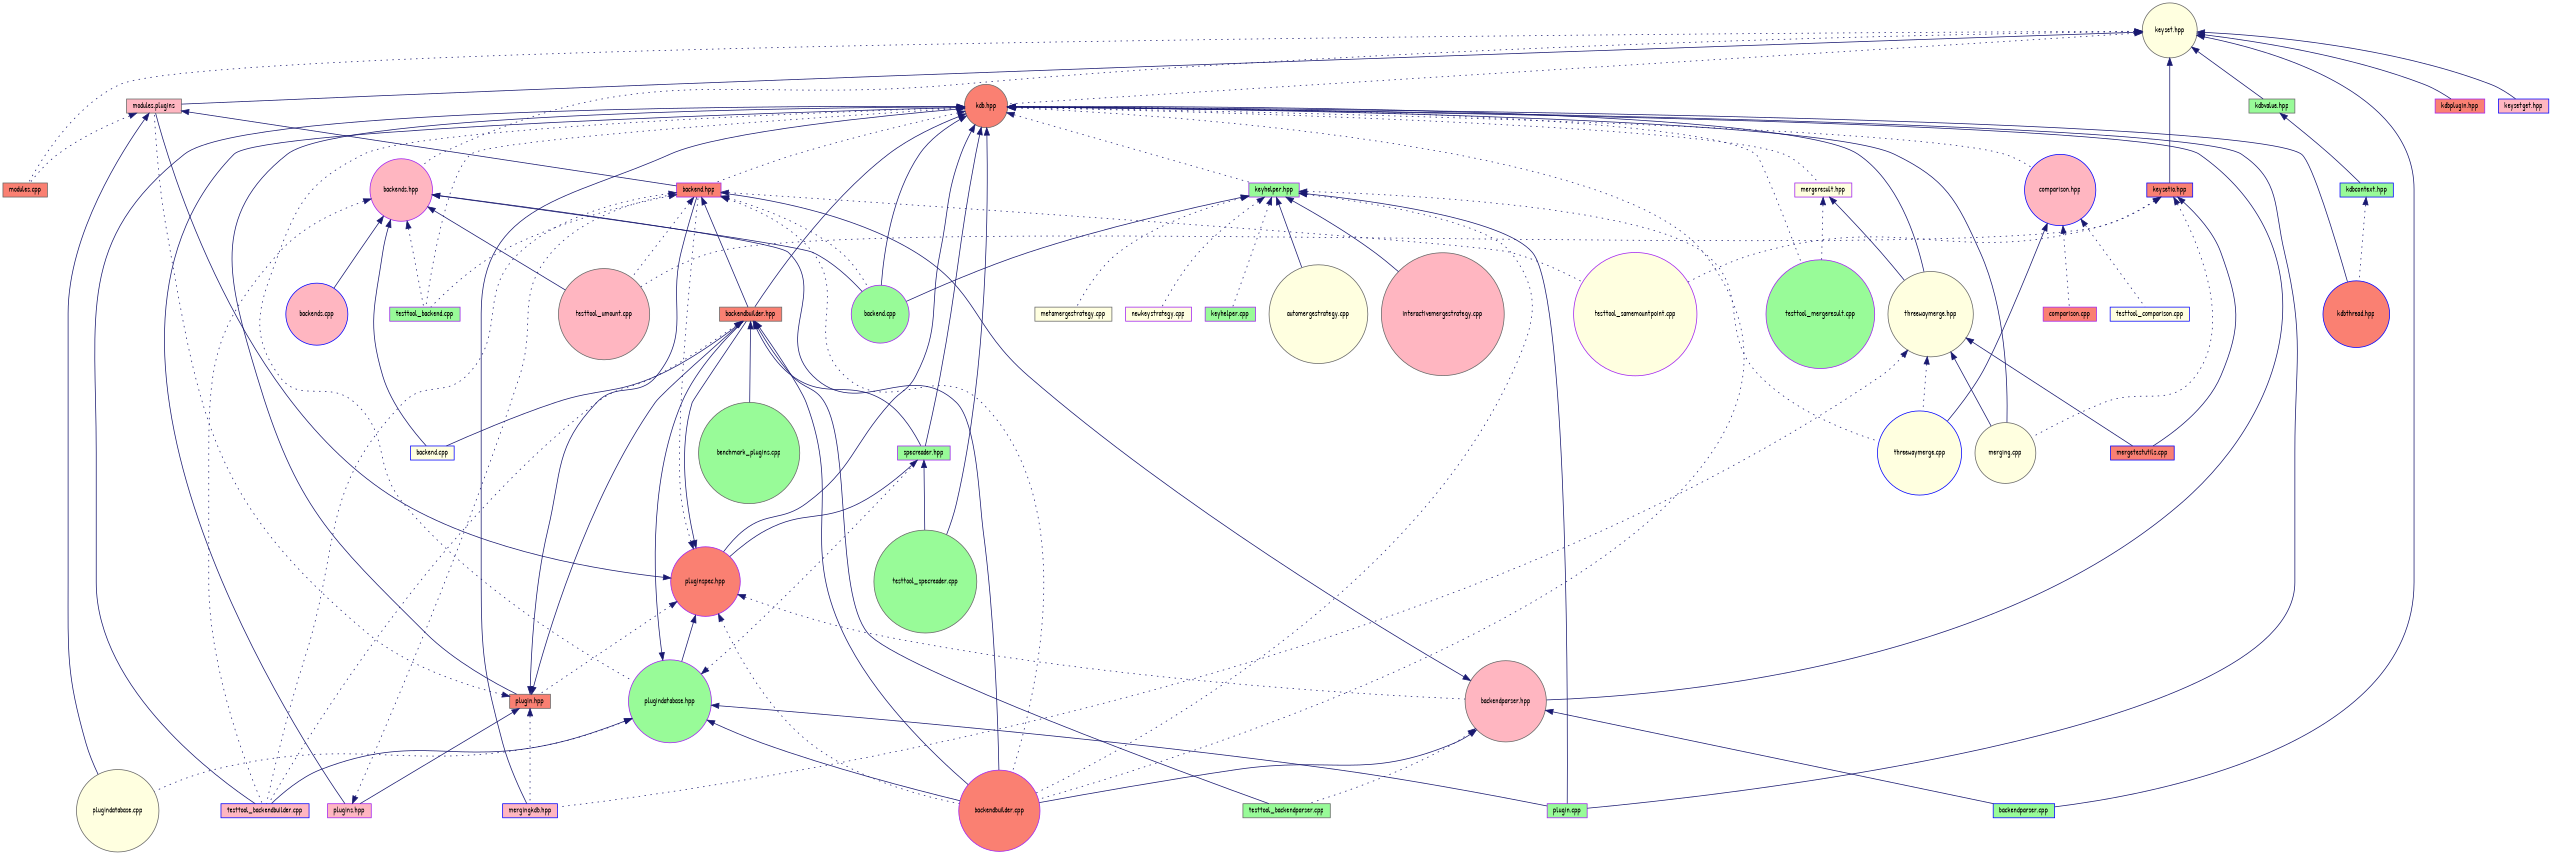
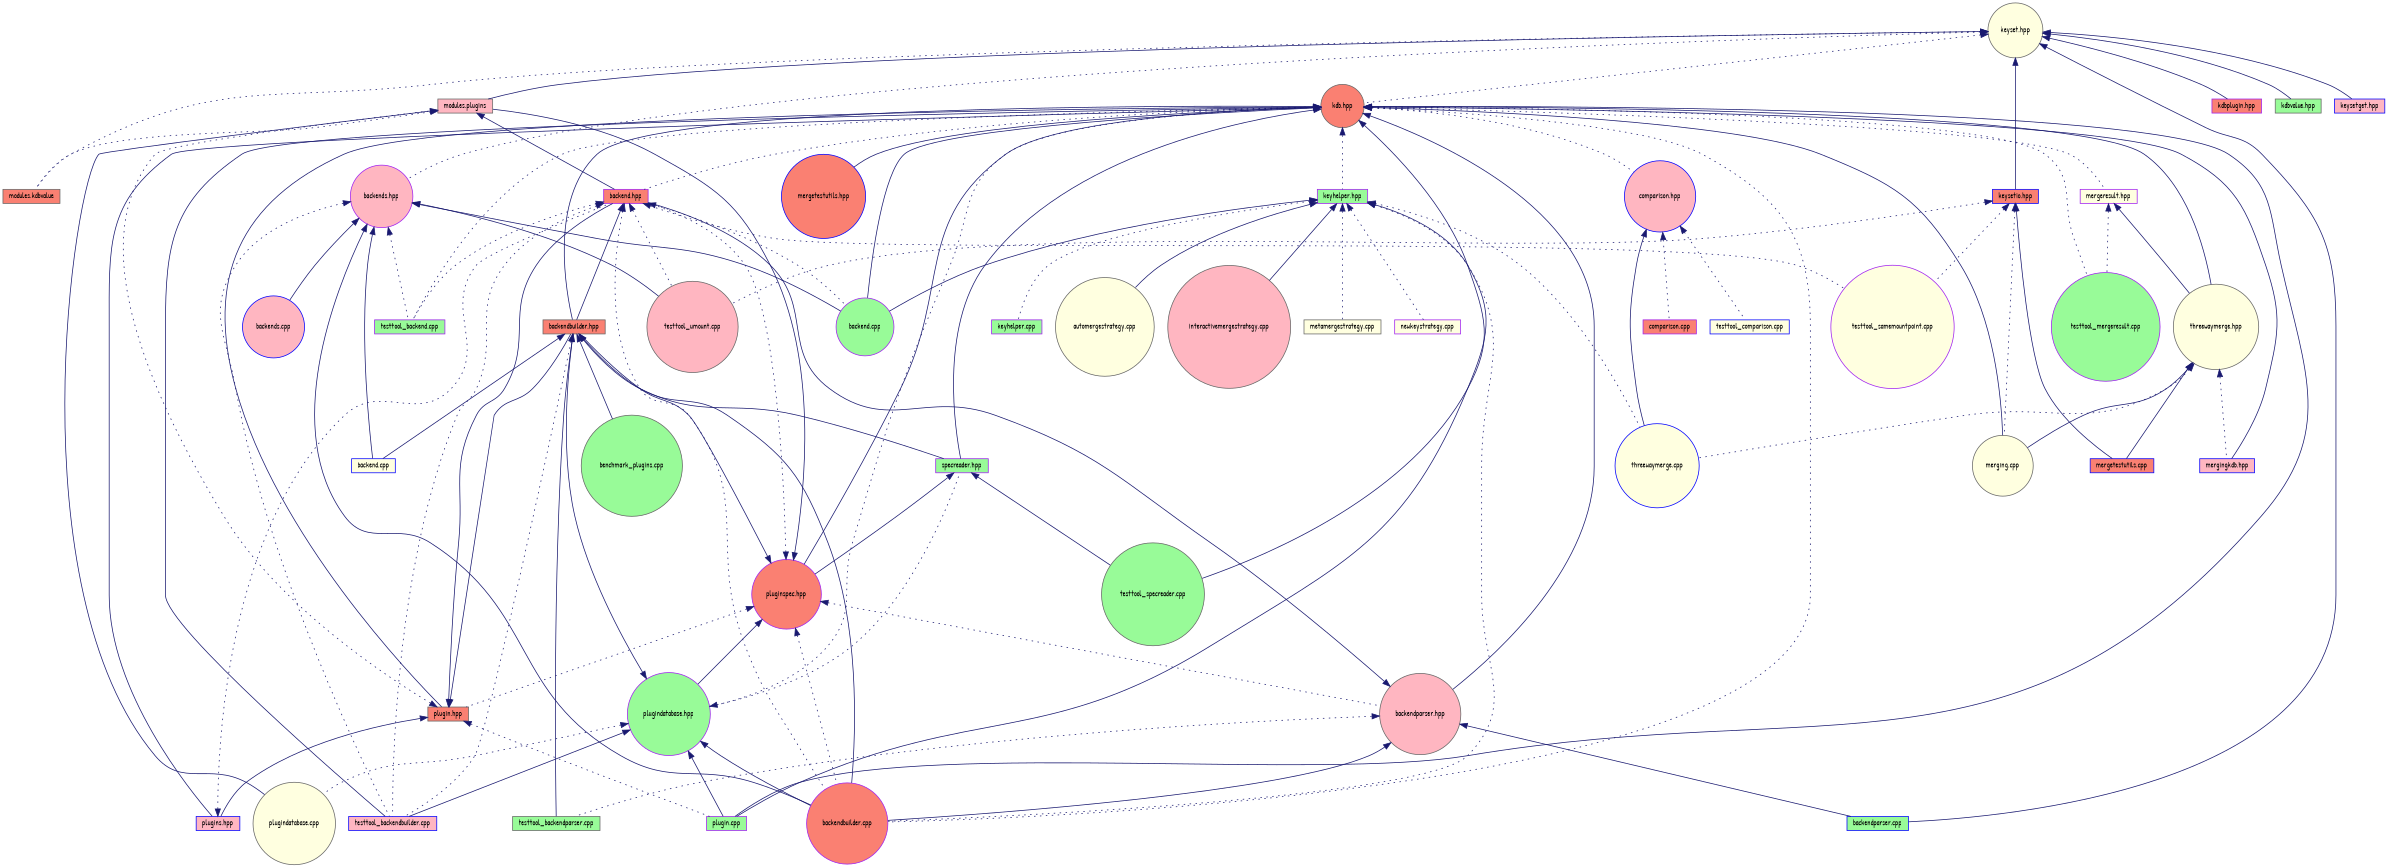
(25, 190) -> (31, 196)
(2367, 190) -> none
(2356, 314) -> (824, 196)
(530, 760) -> (590, 771)
(349, 811) -> (218, 823)
